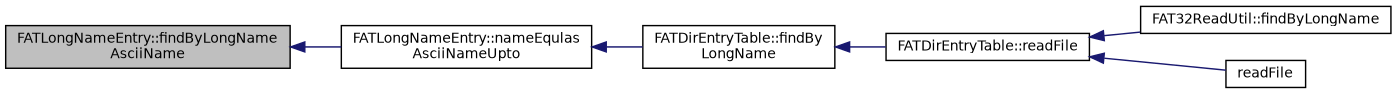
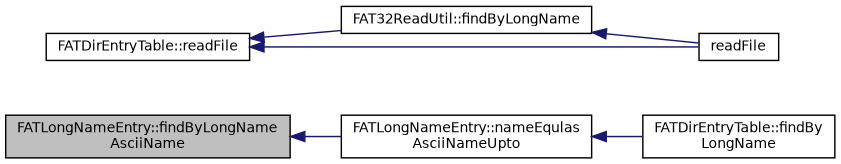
none -> (650, 38)
(868, 47) -> none
